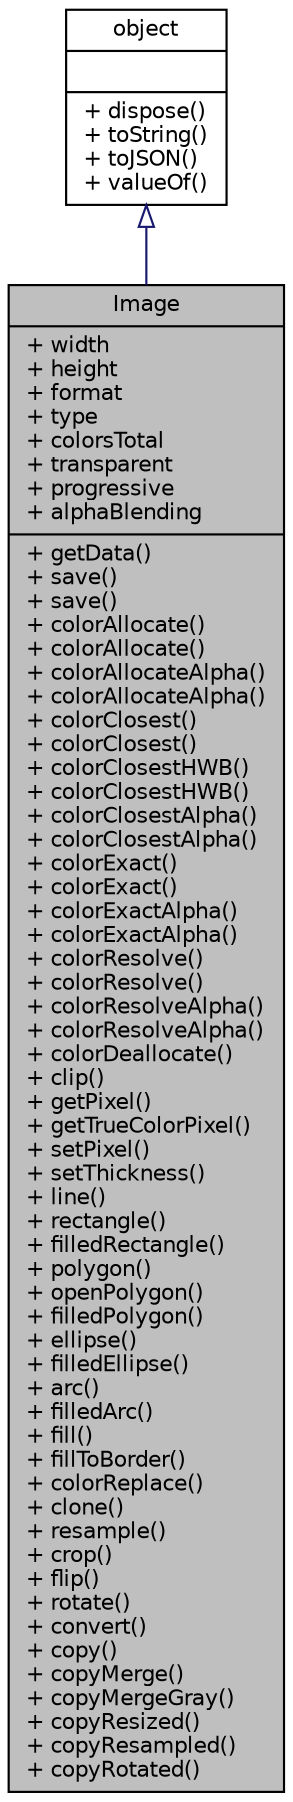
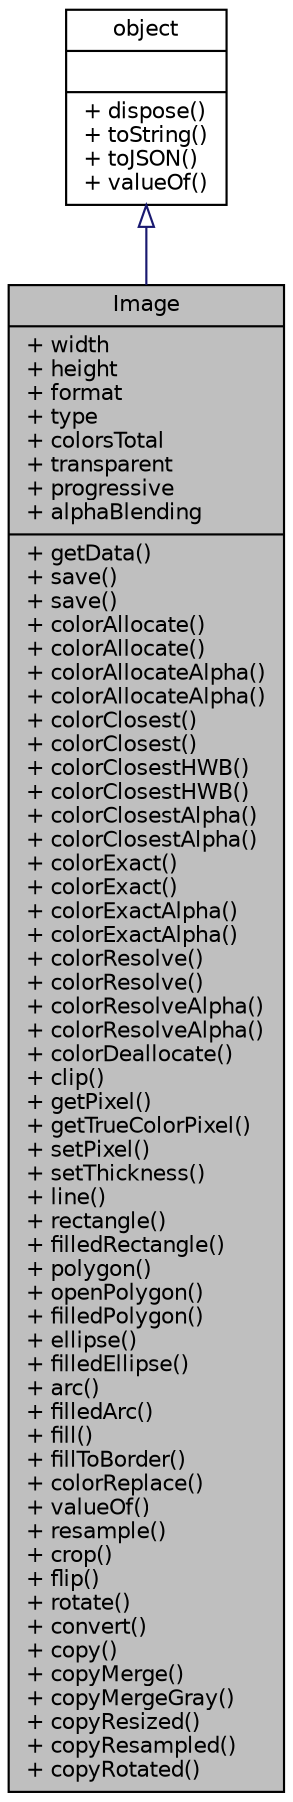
(76, 1508) -> (89, 1508)
